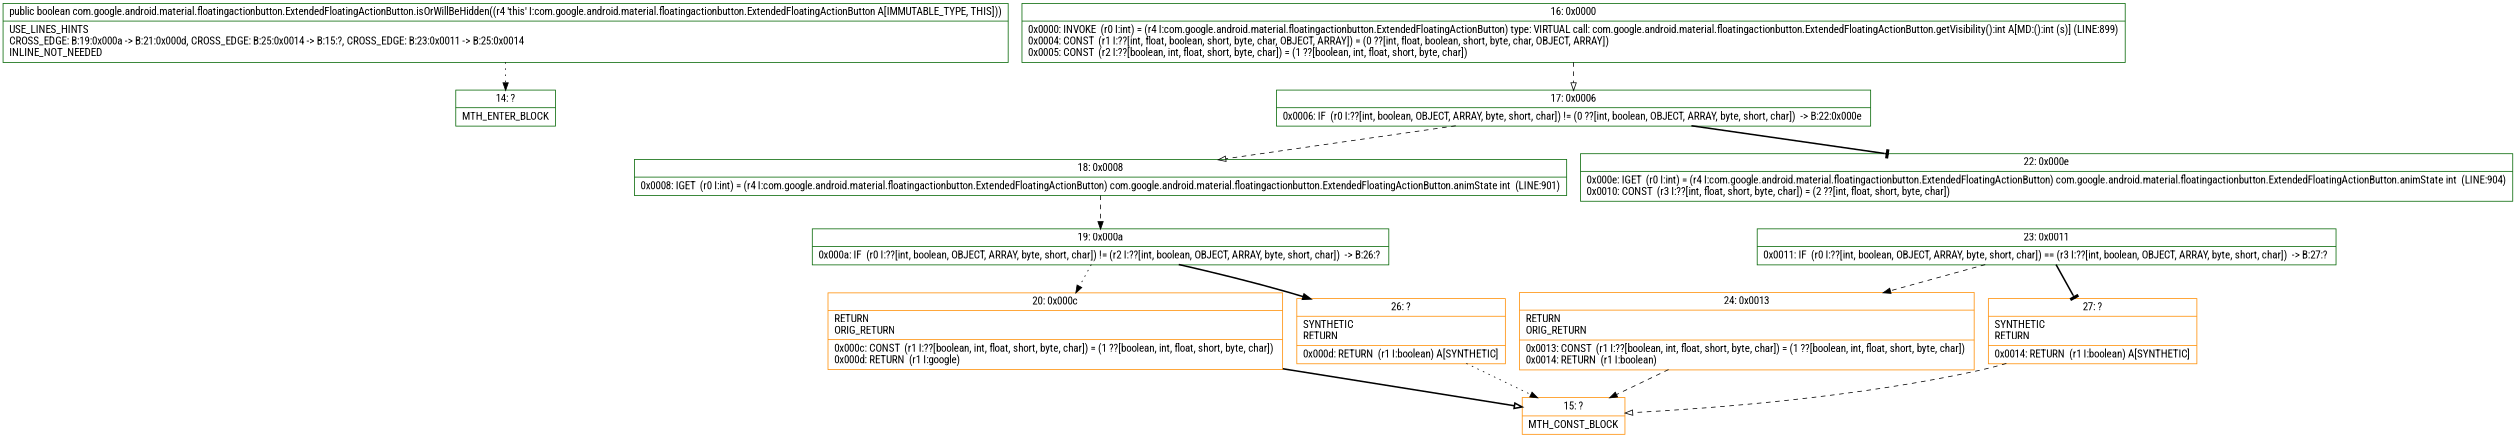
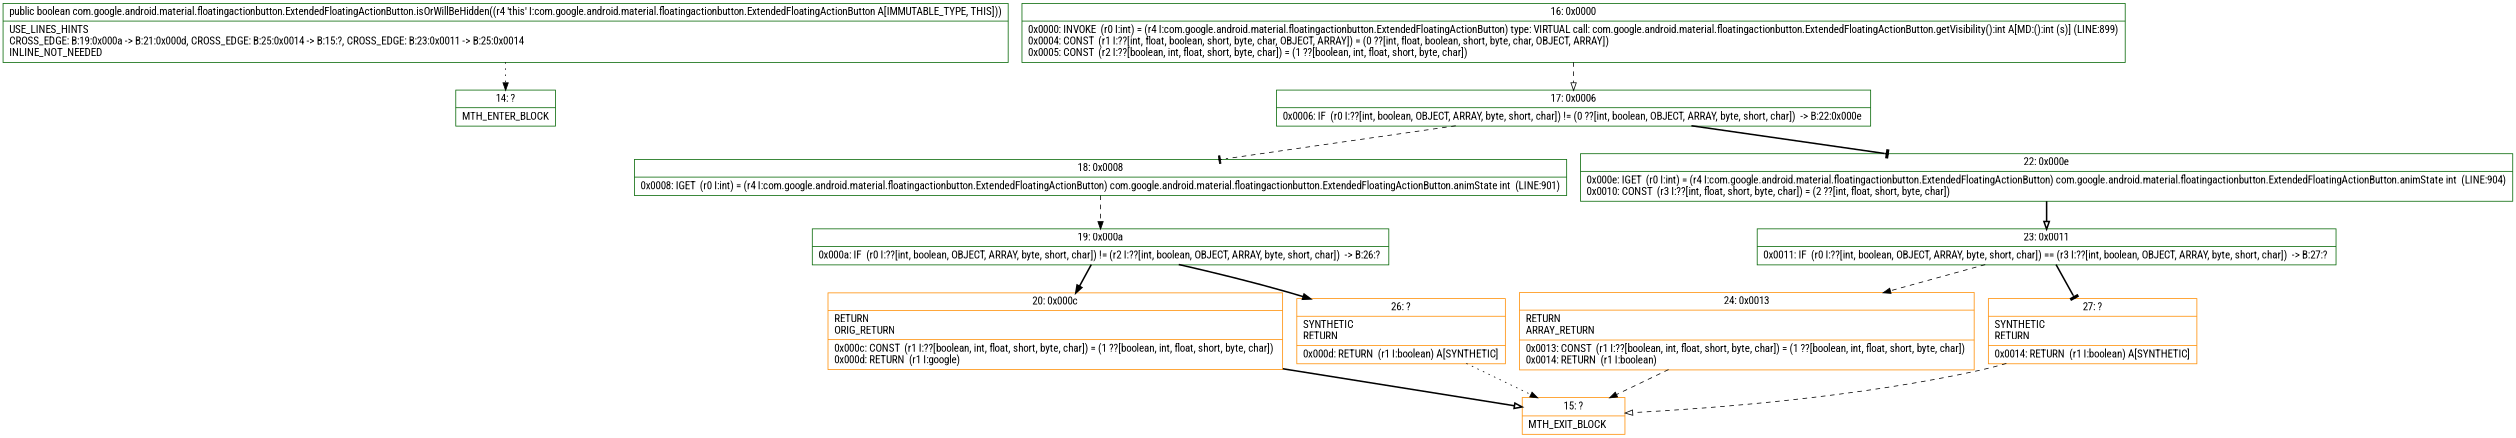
(1341, 142) -> (1341, 142)
none -> (2047, 211)
(1085, 275) -> (1085, 275)
(1556, 330) -> (1561, 330)
(1574, 425) -> (1567, 425)
